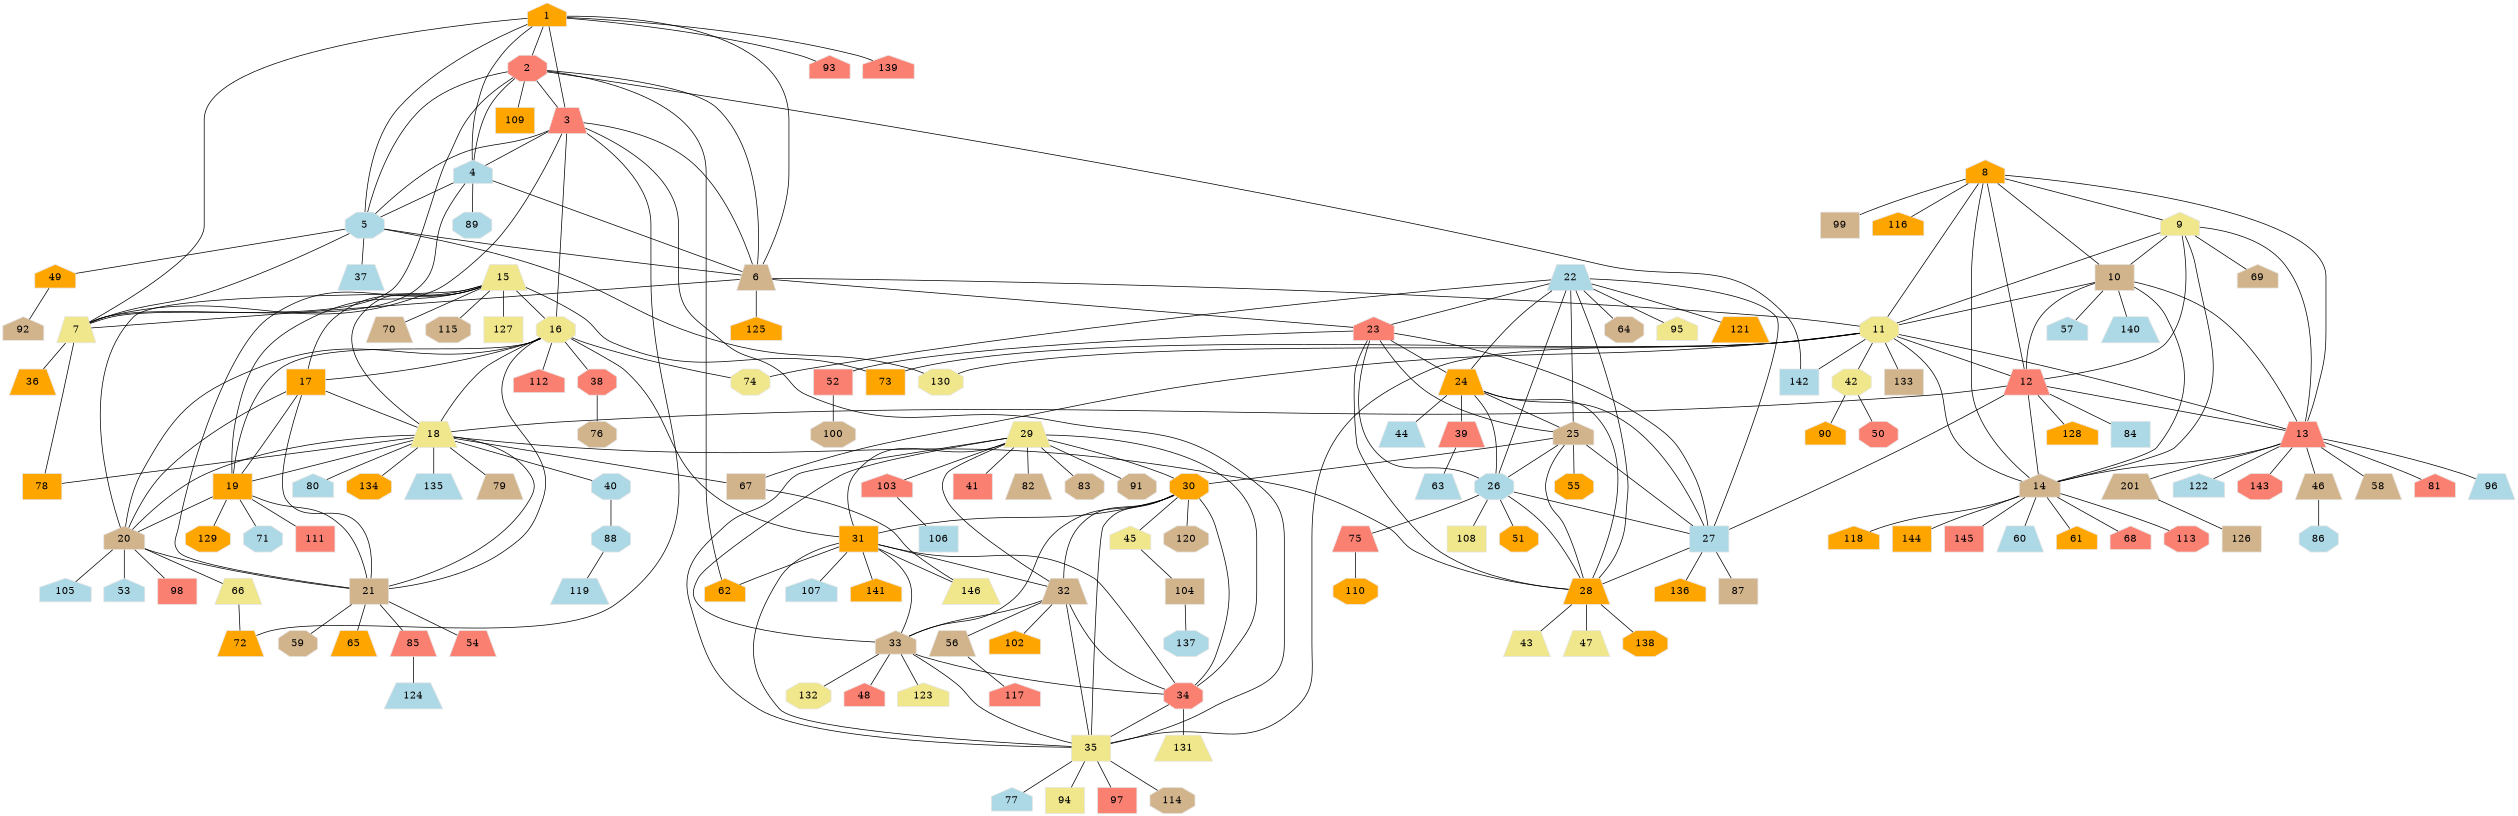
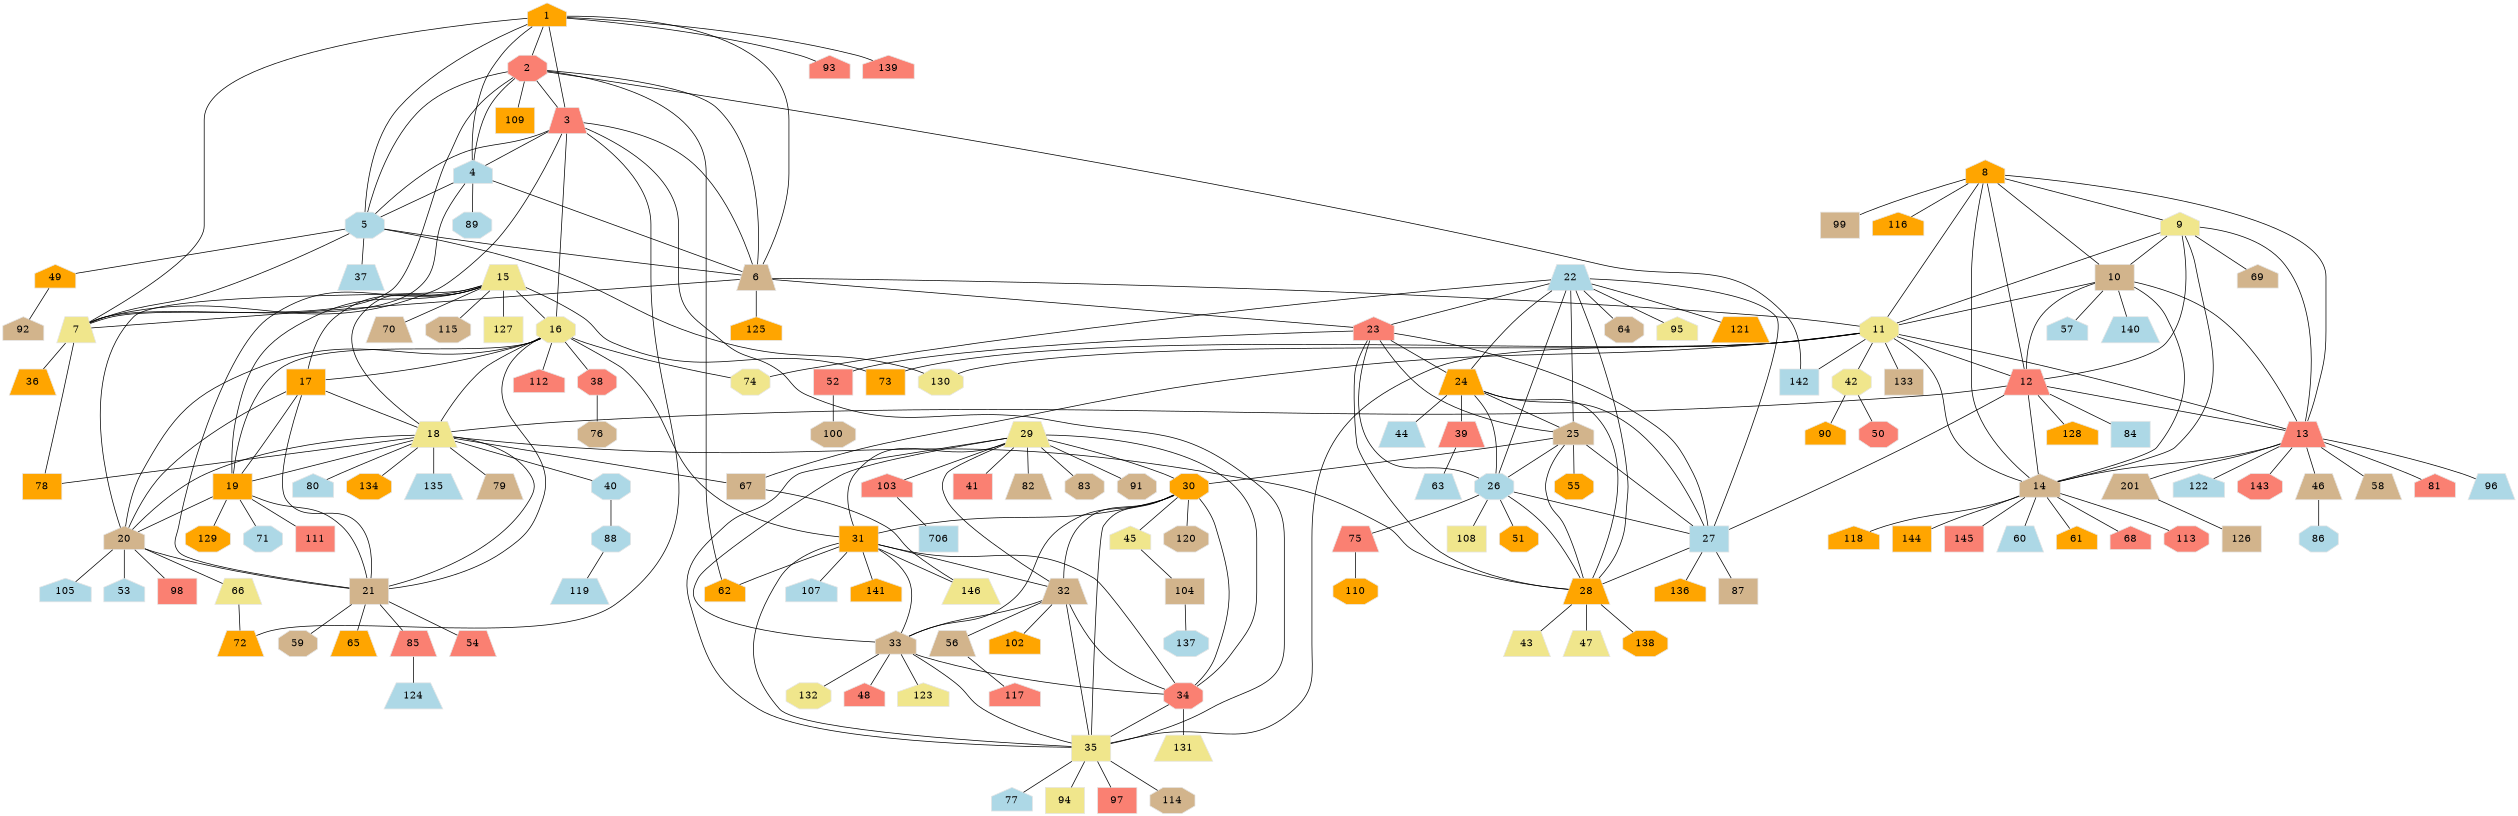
(939, 539) -> (939, 539)
